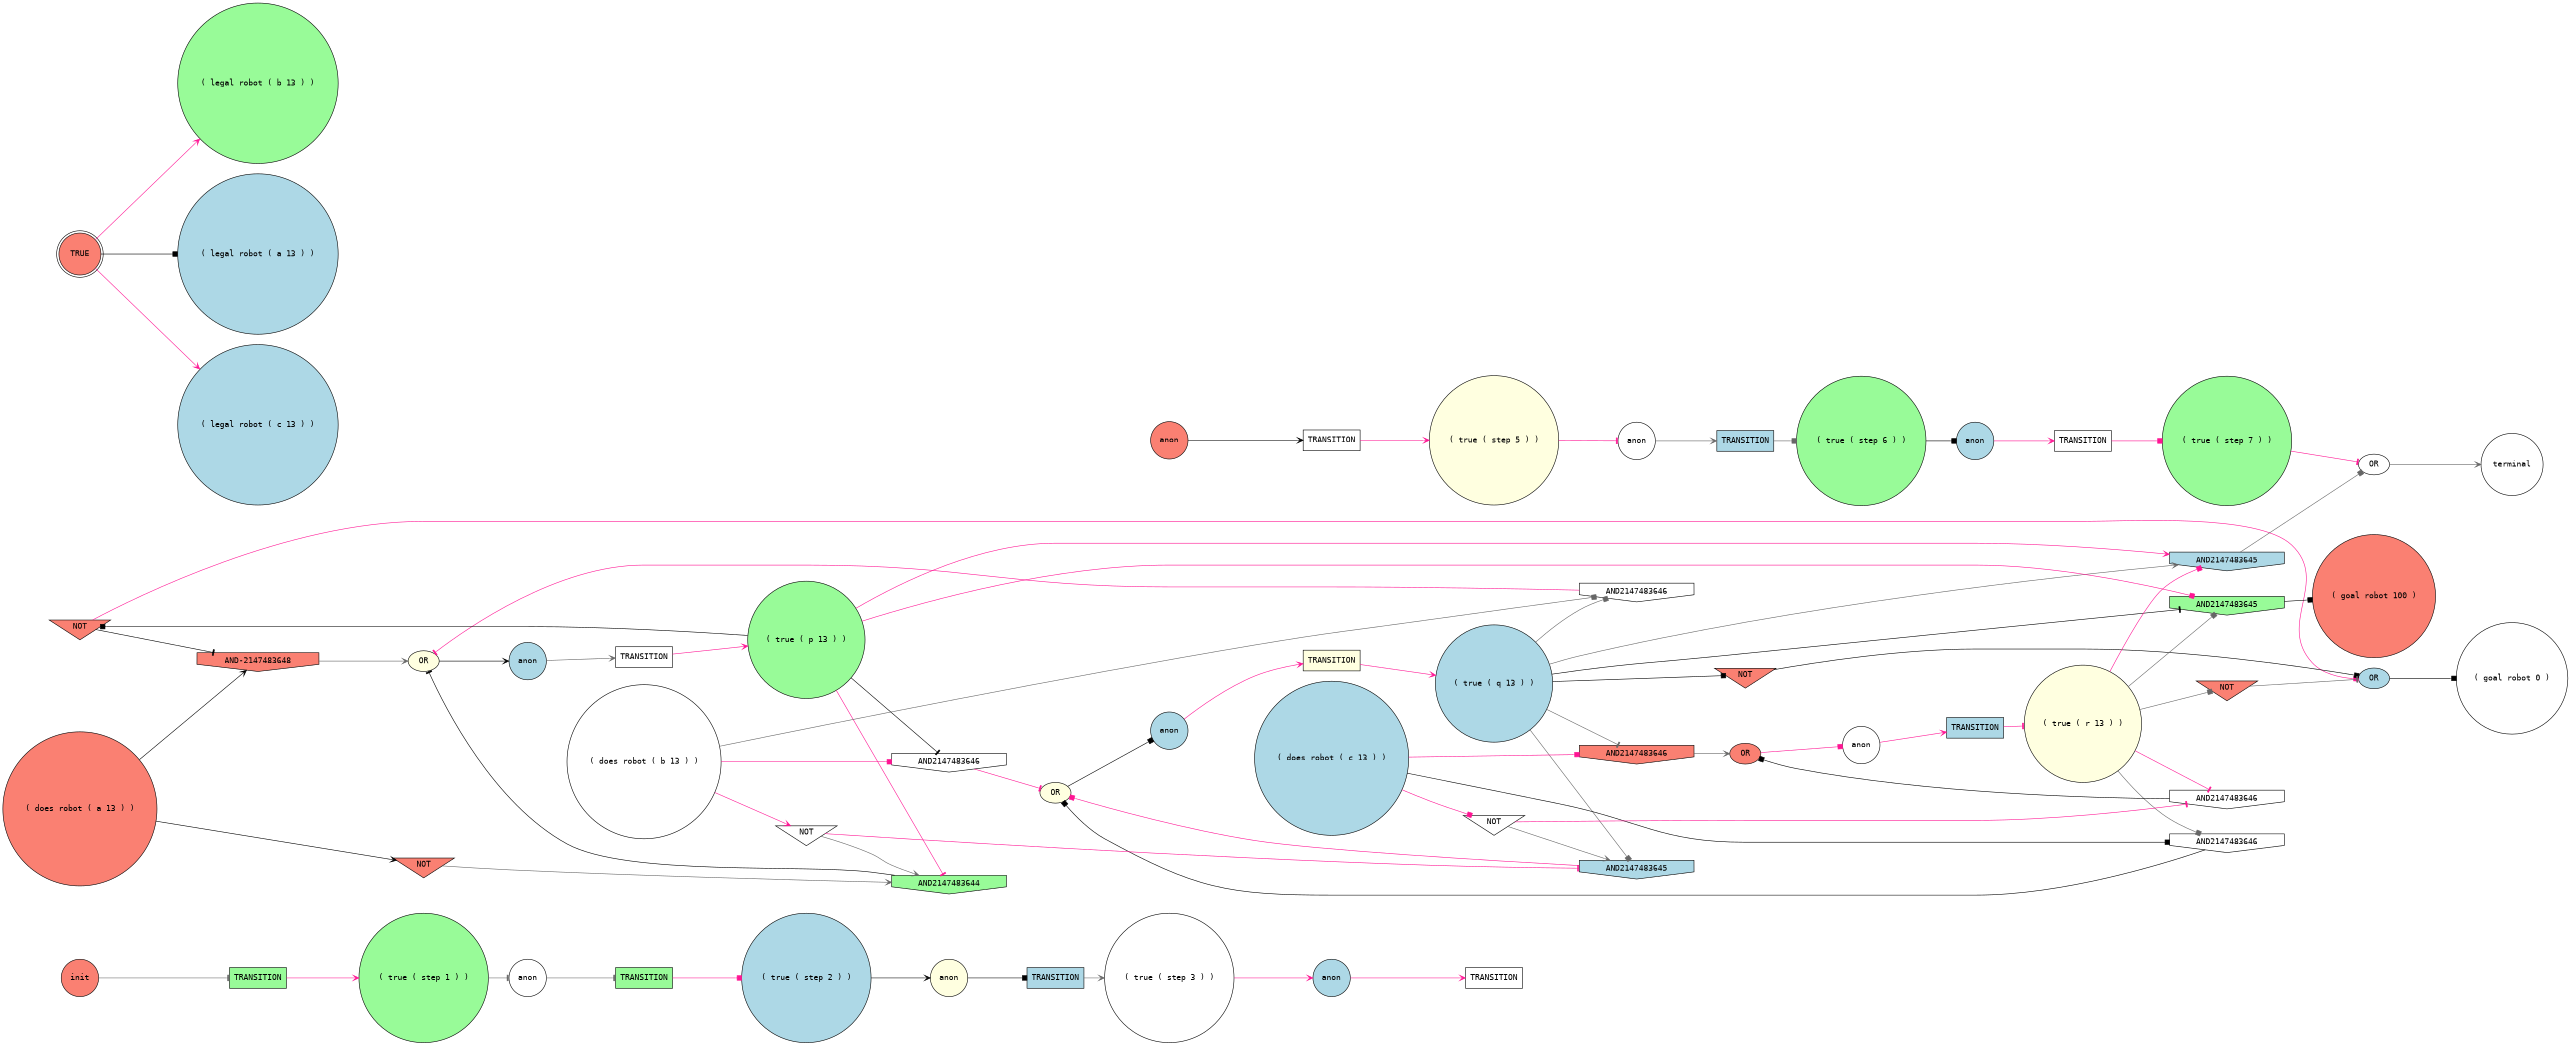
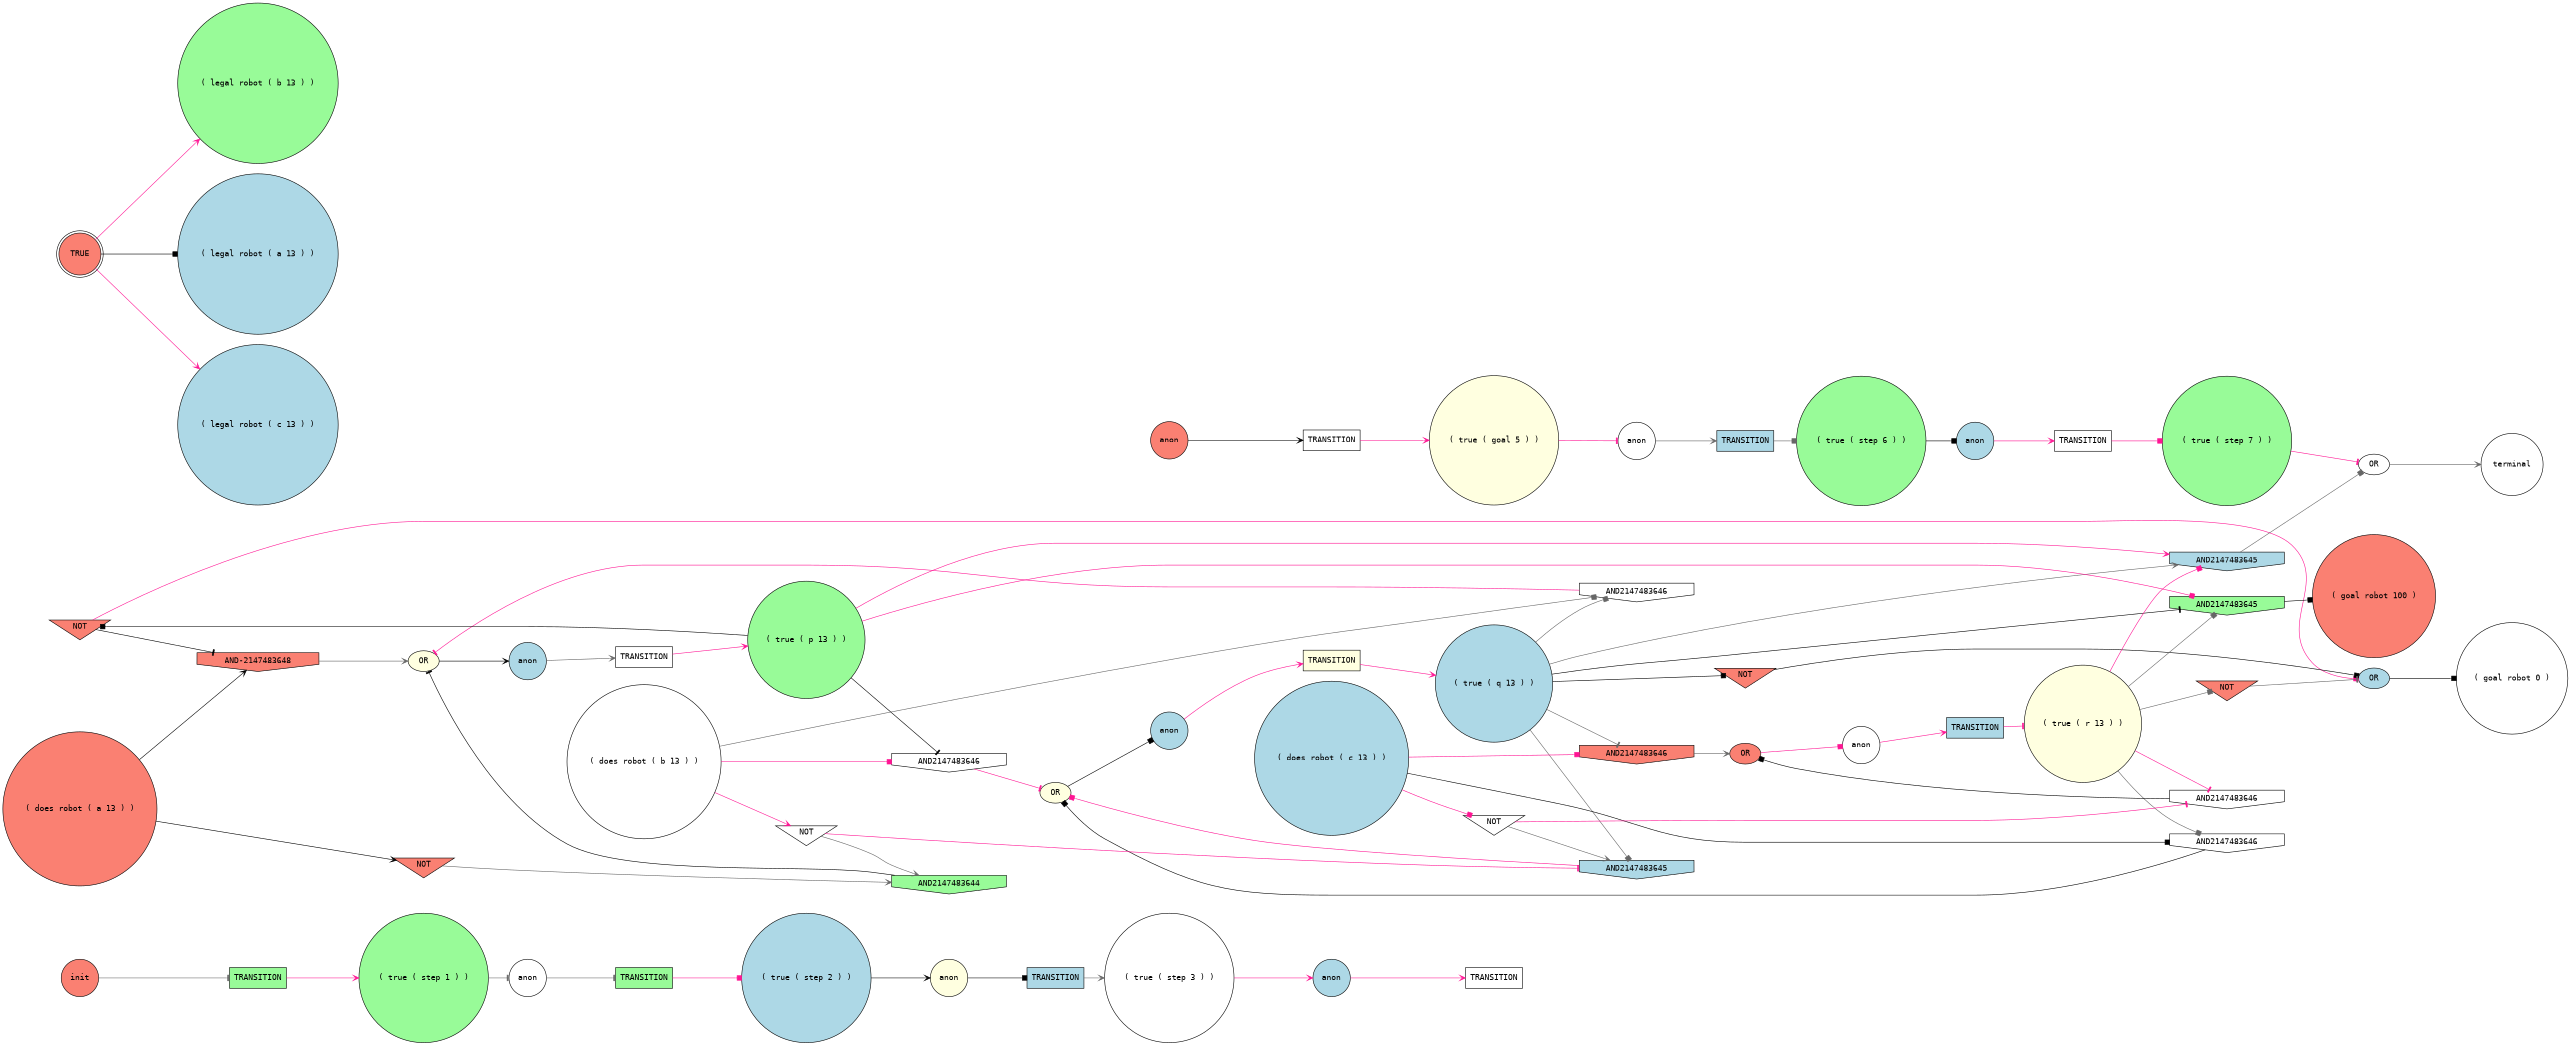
(1494, 440) -> (1494, 440)
(889, 782) -> none
